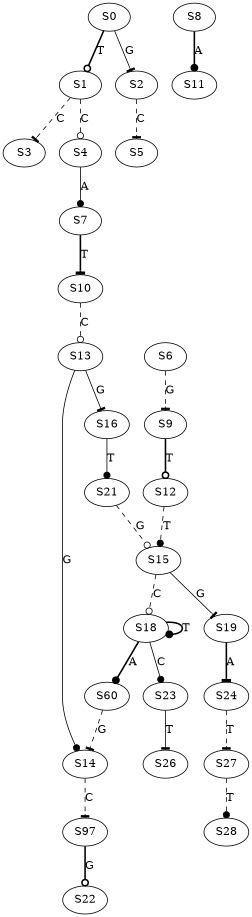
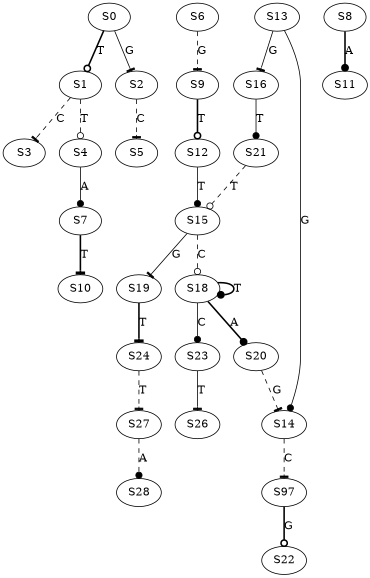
(85, 119) -> (84, 119)
(80, 320) -> none
(162, 523) -> (197, 184)
(140, 526) -> (234, 187)
(230, 662) -> (143, 323)
(107, 696) -> (256, 357)
(230, 798) -> (143, 459)
